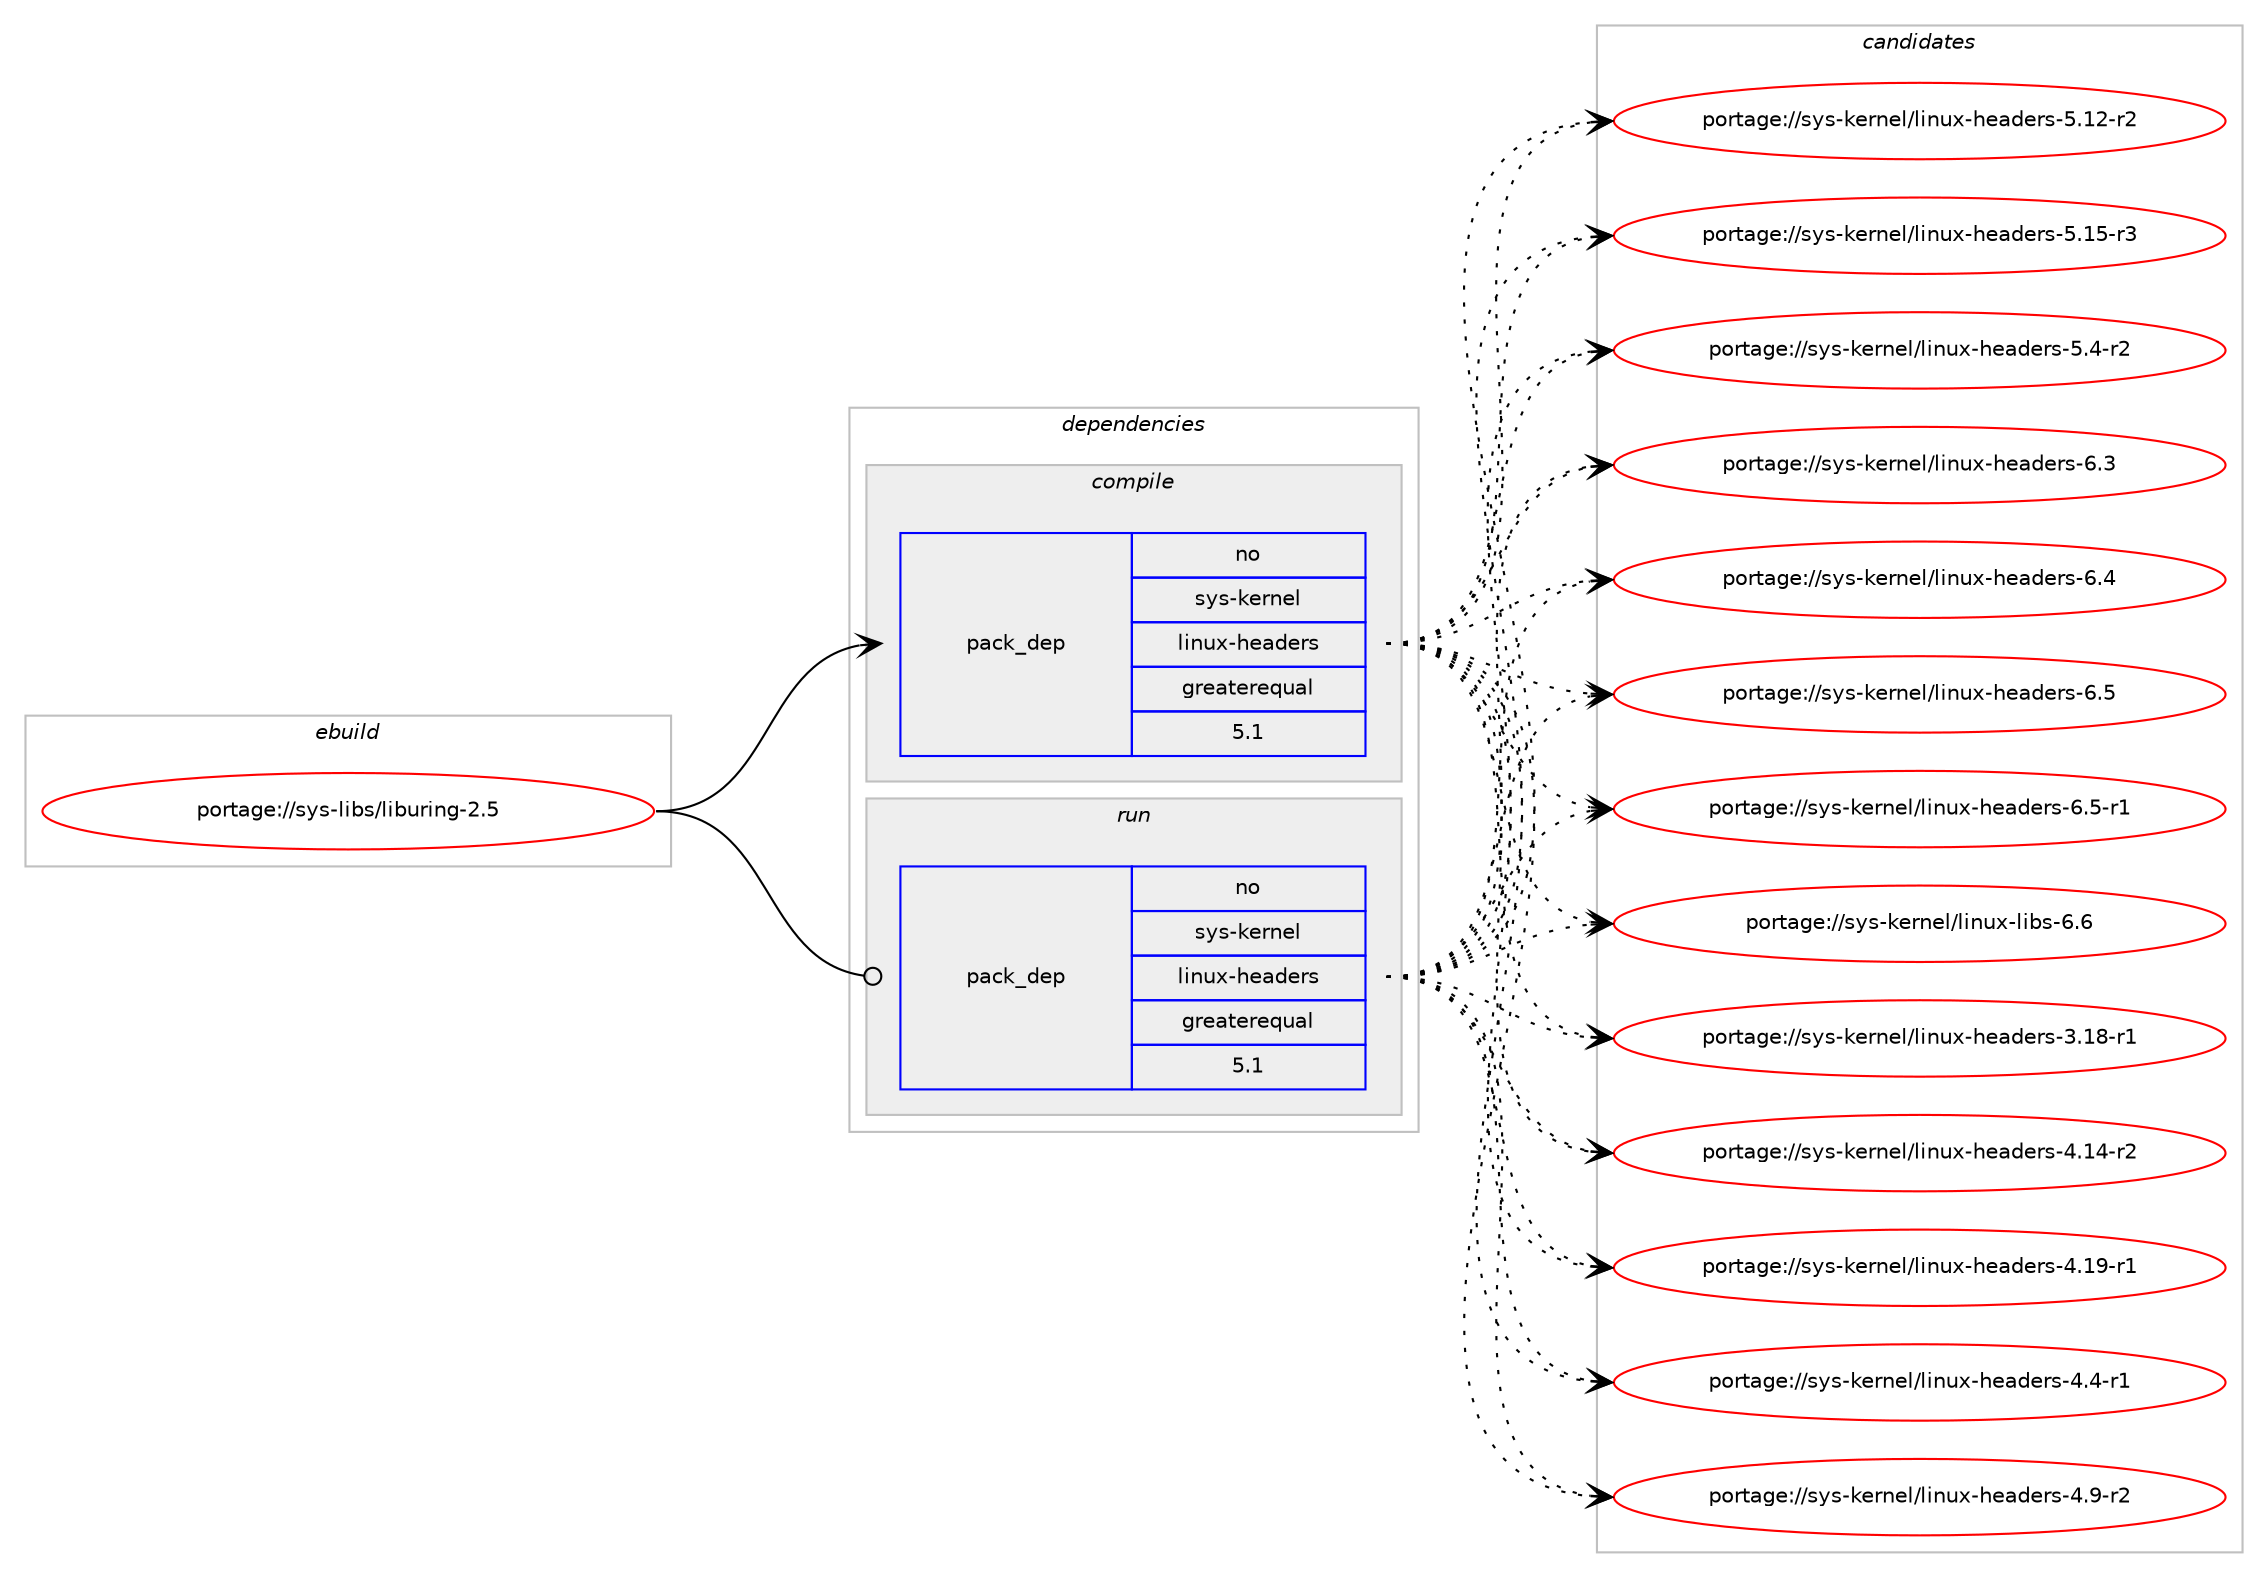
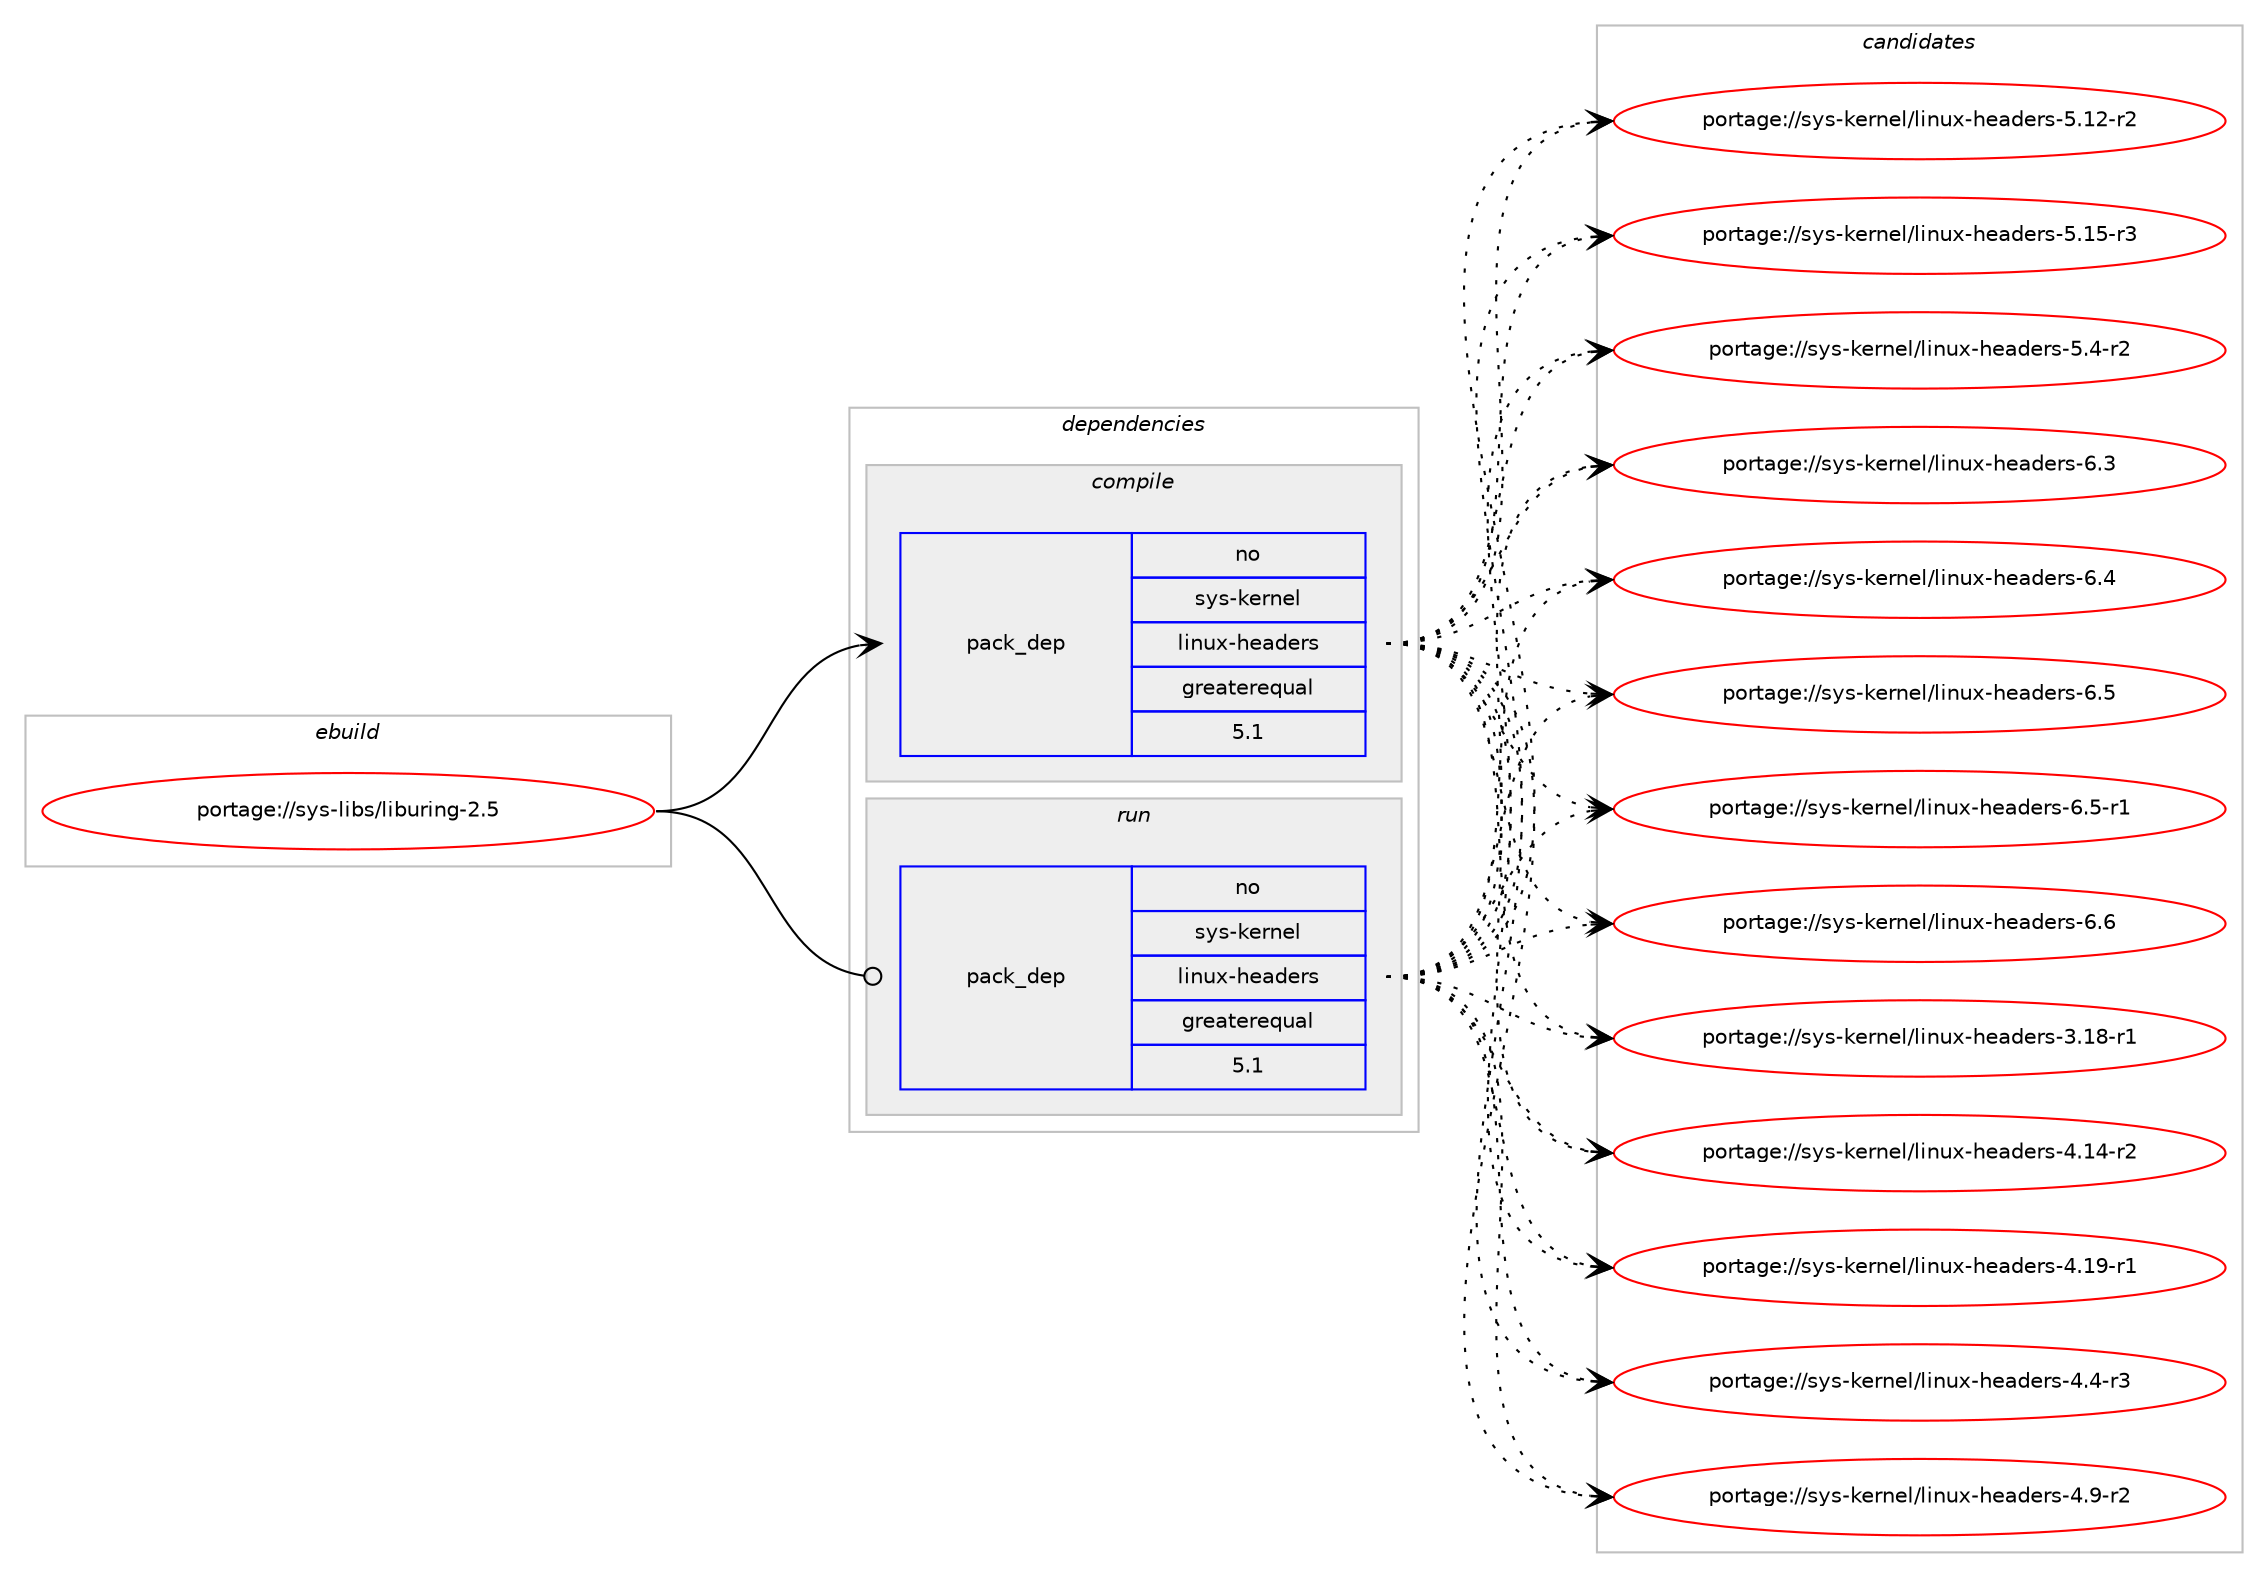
(1920, 924) -> (1920, 924)
(1920, 1382) -> (1920, 1382)
